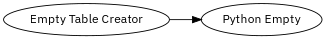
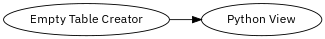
(262, 20) -> (262, 20)
